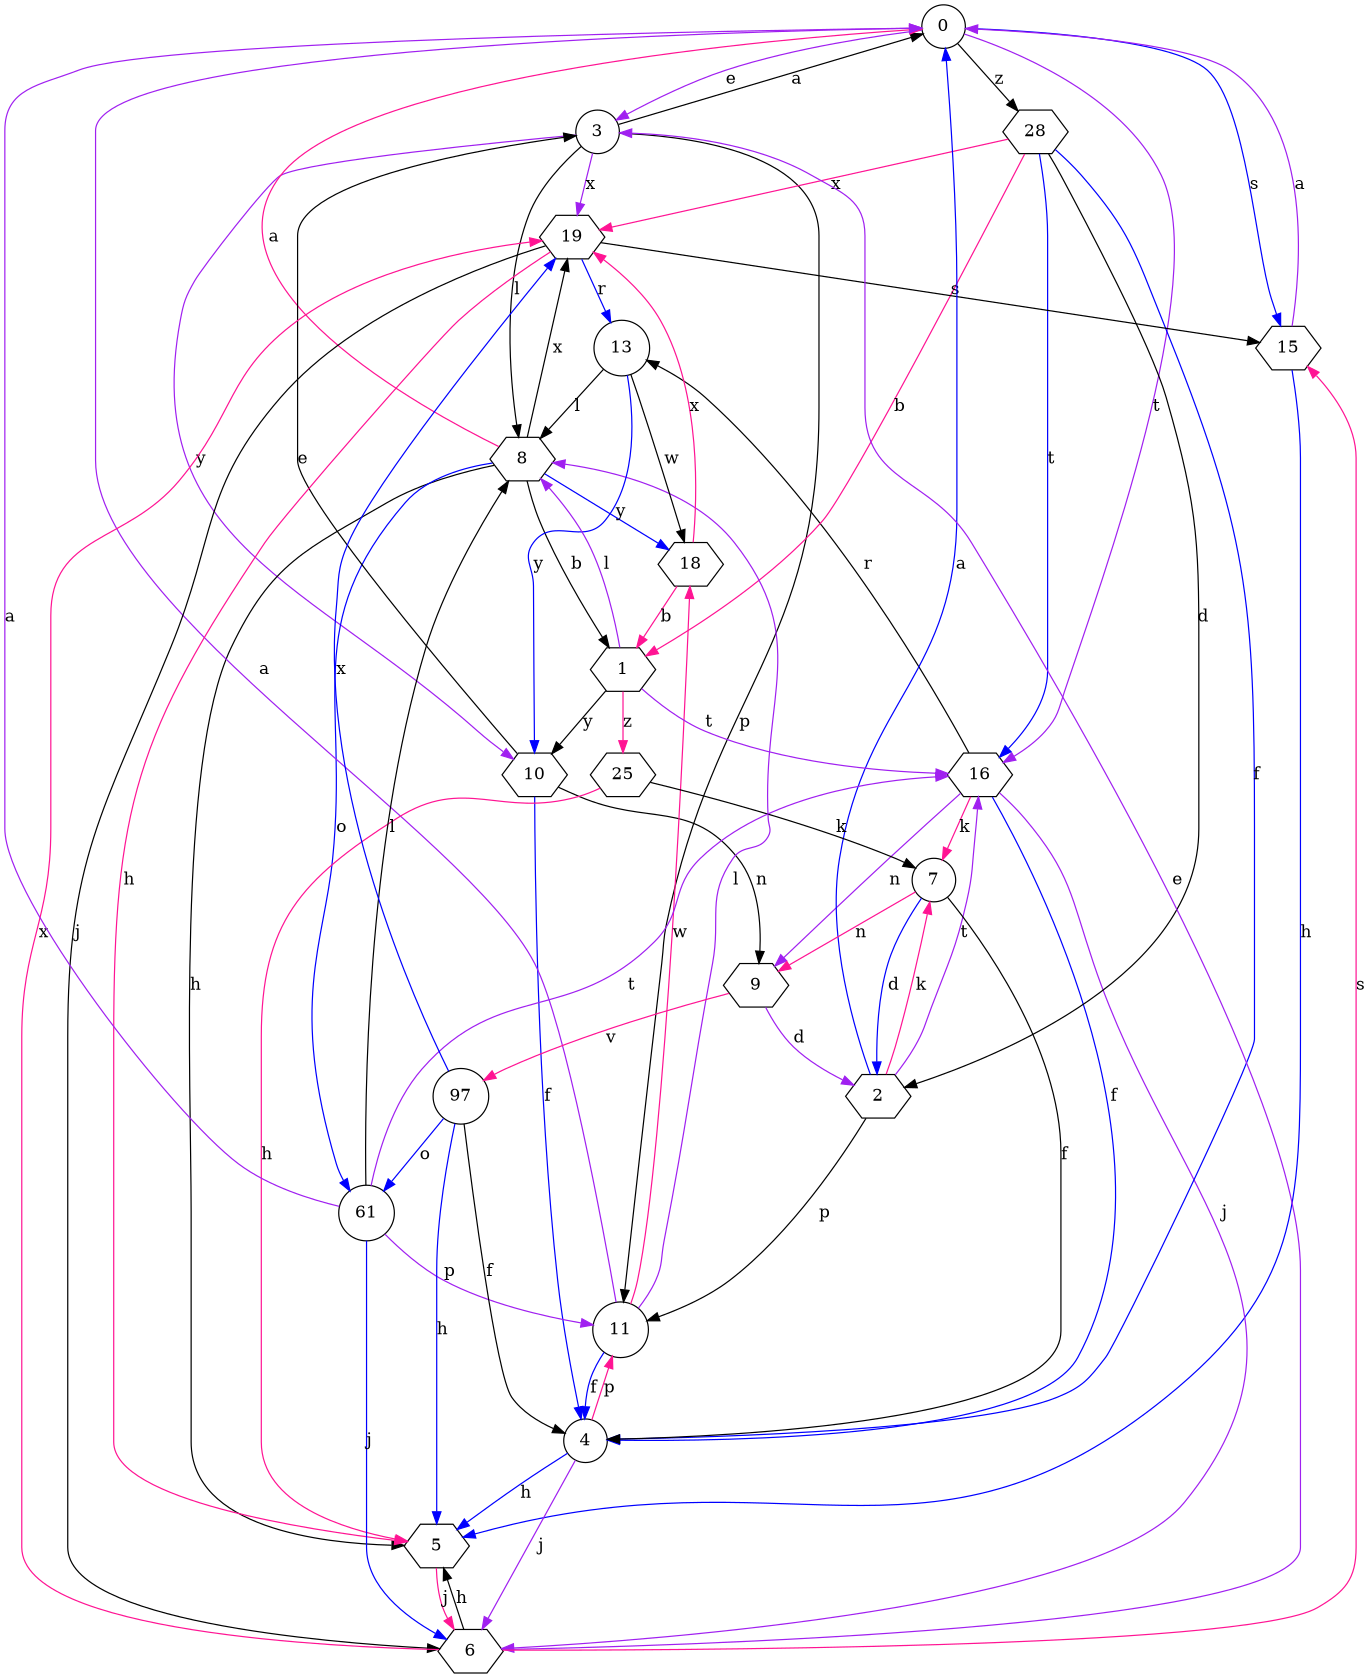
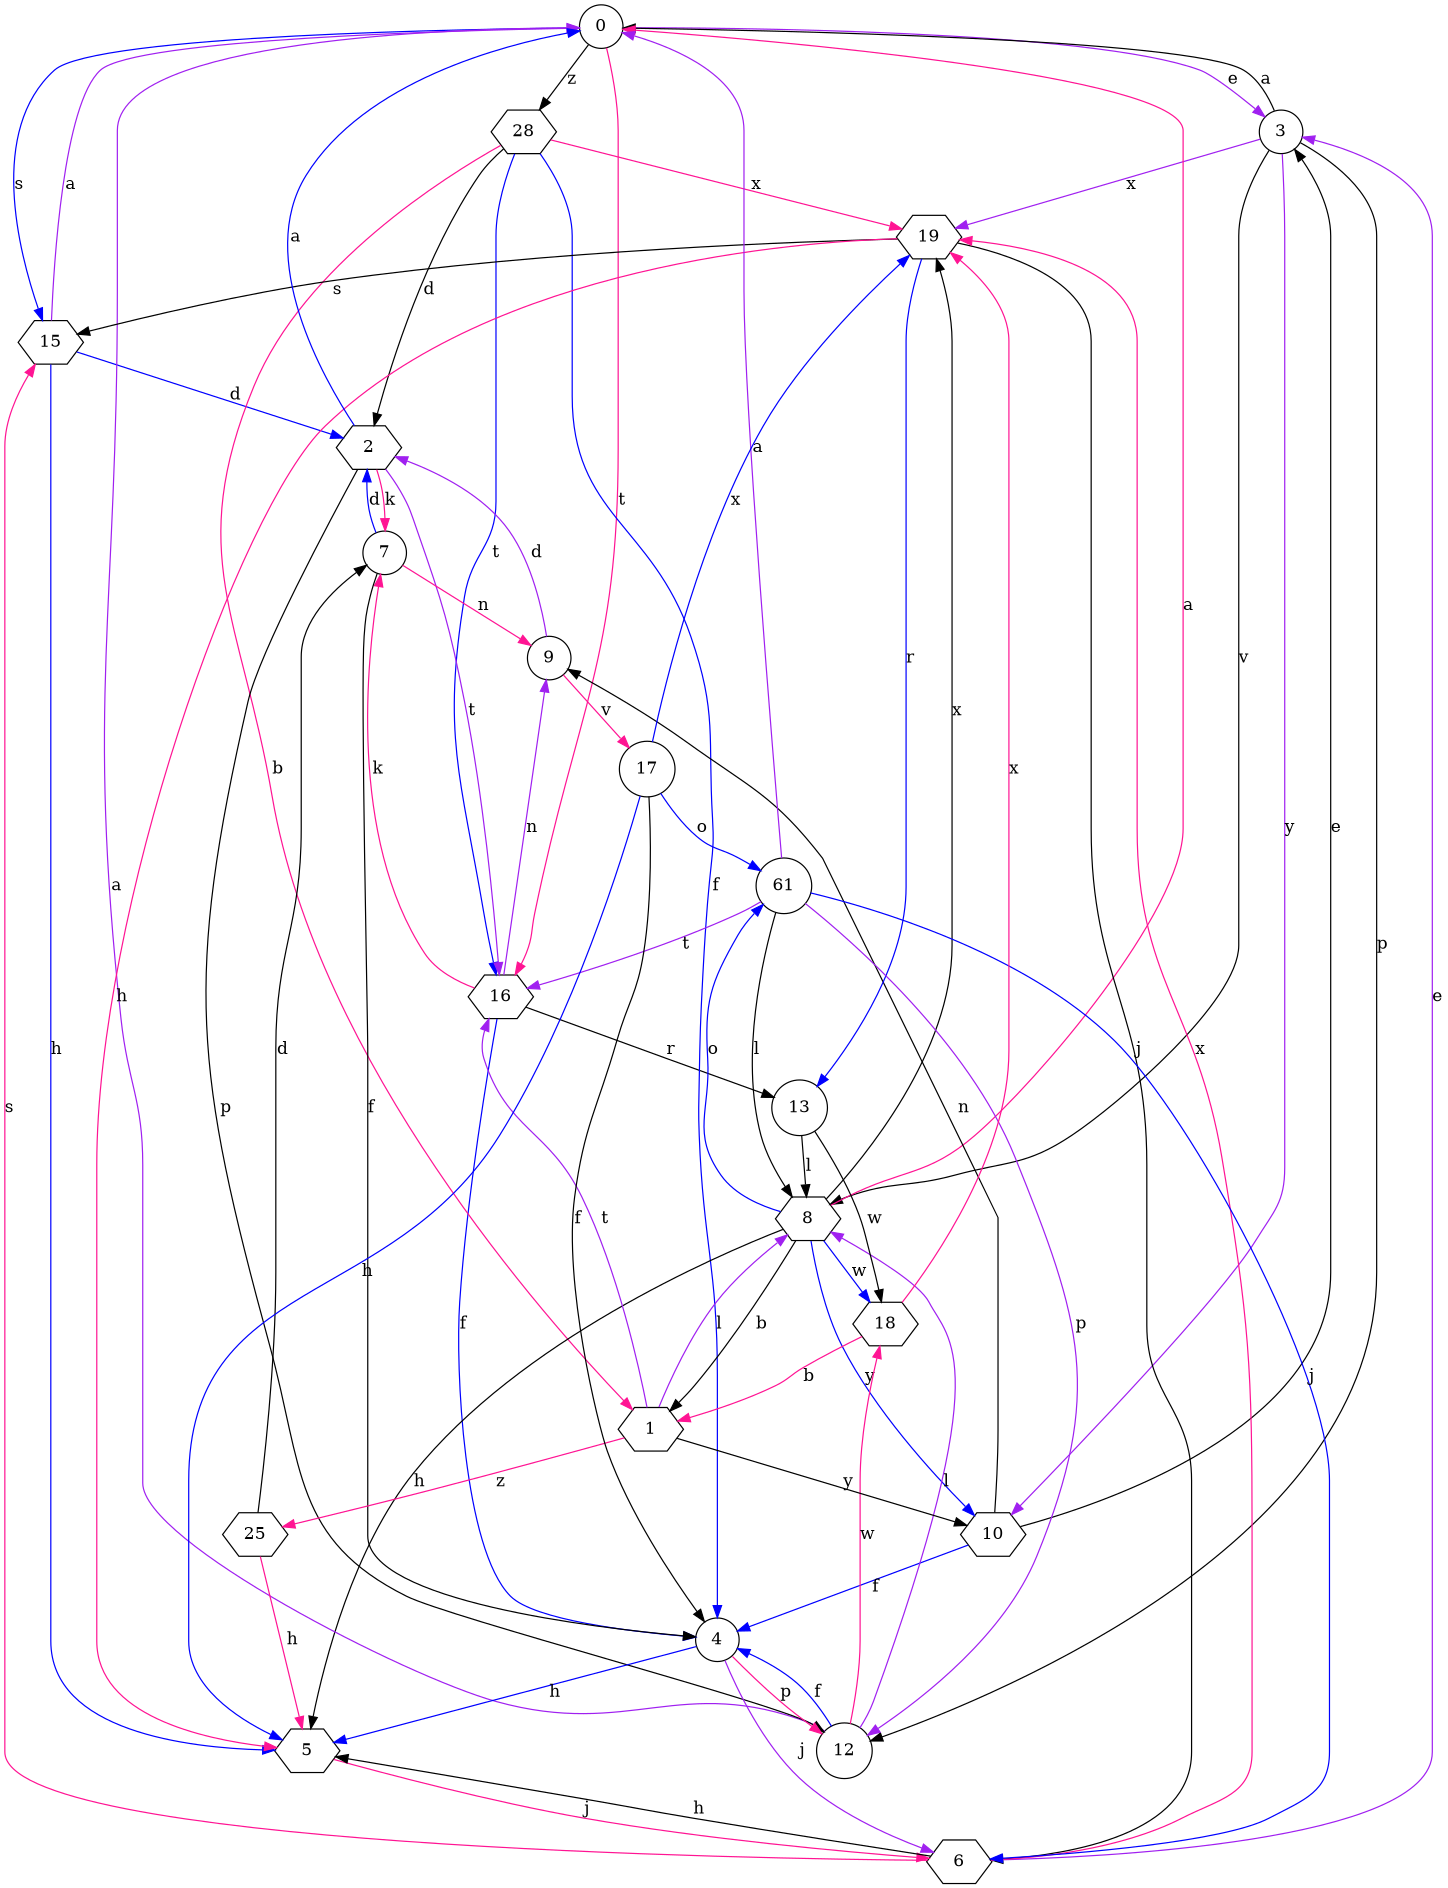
(517, 290) -> (1244, 658)
(1162, 358) -> (617, 488)
none -> (204, 393)
(621, 512) -> (860, 1271)
(556, 531) -> (862, 1380)
(841, 827) -> (283, 1049)
(756, 985) -> (549, 658)
(461, 1096) -> (647, 769)
(621, 1330) -> (844, 1751)
(1208, 1465) -> none
